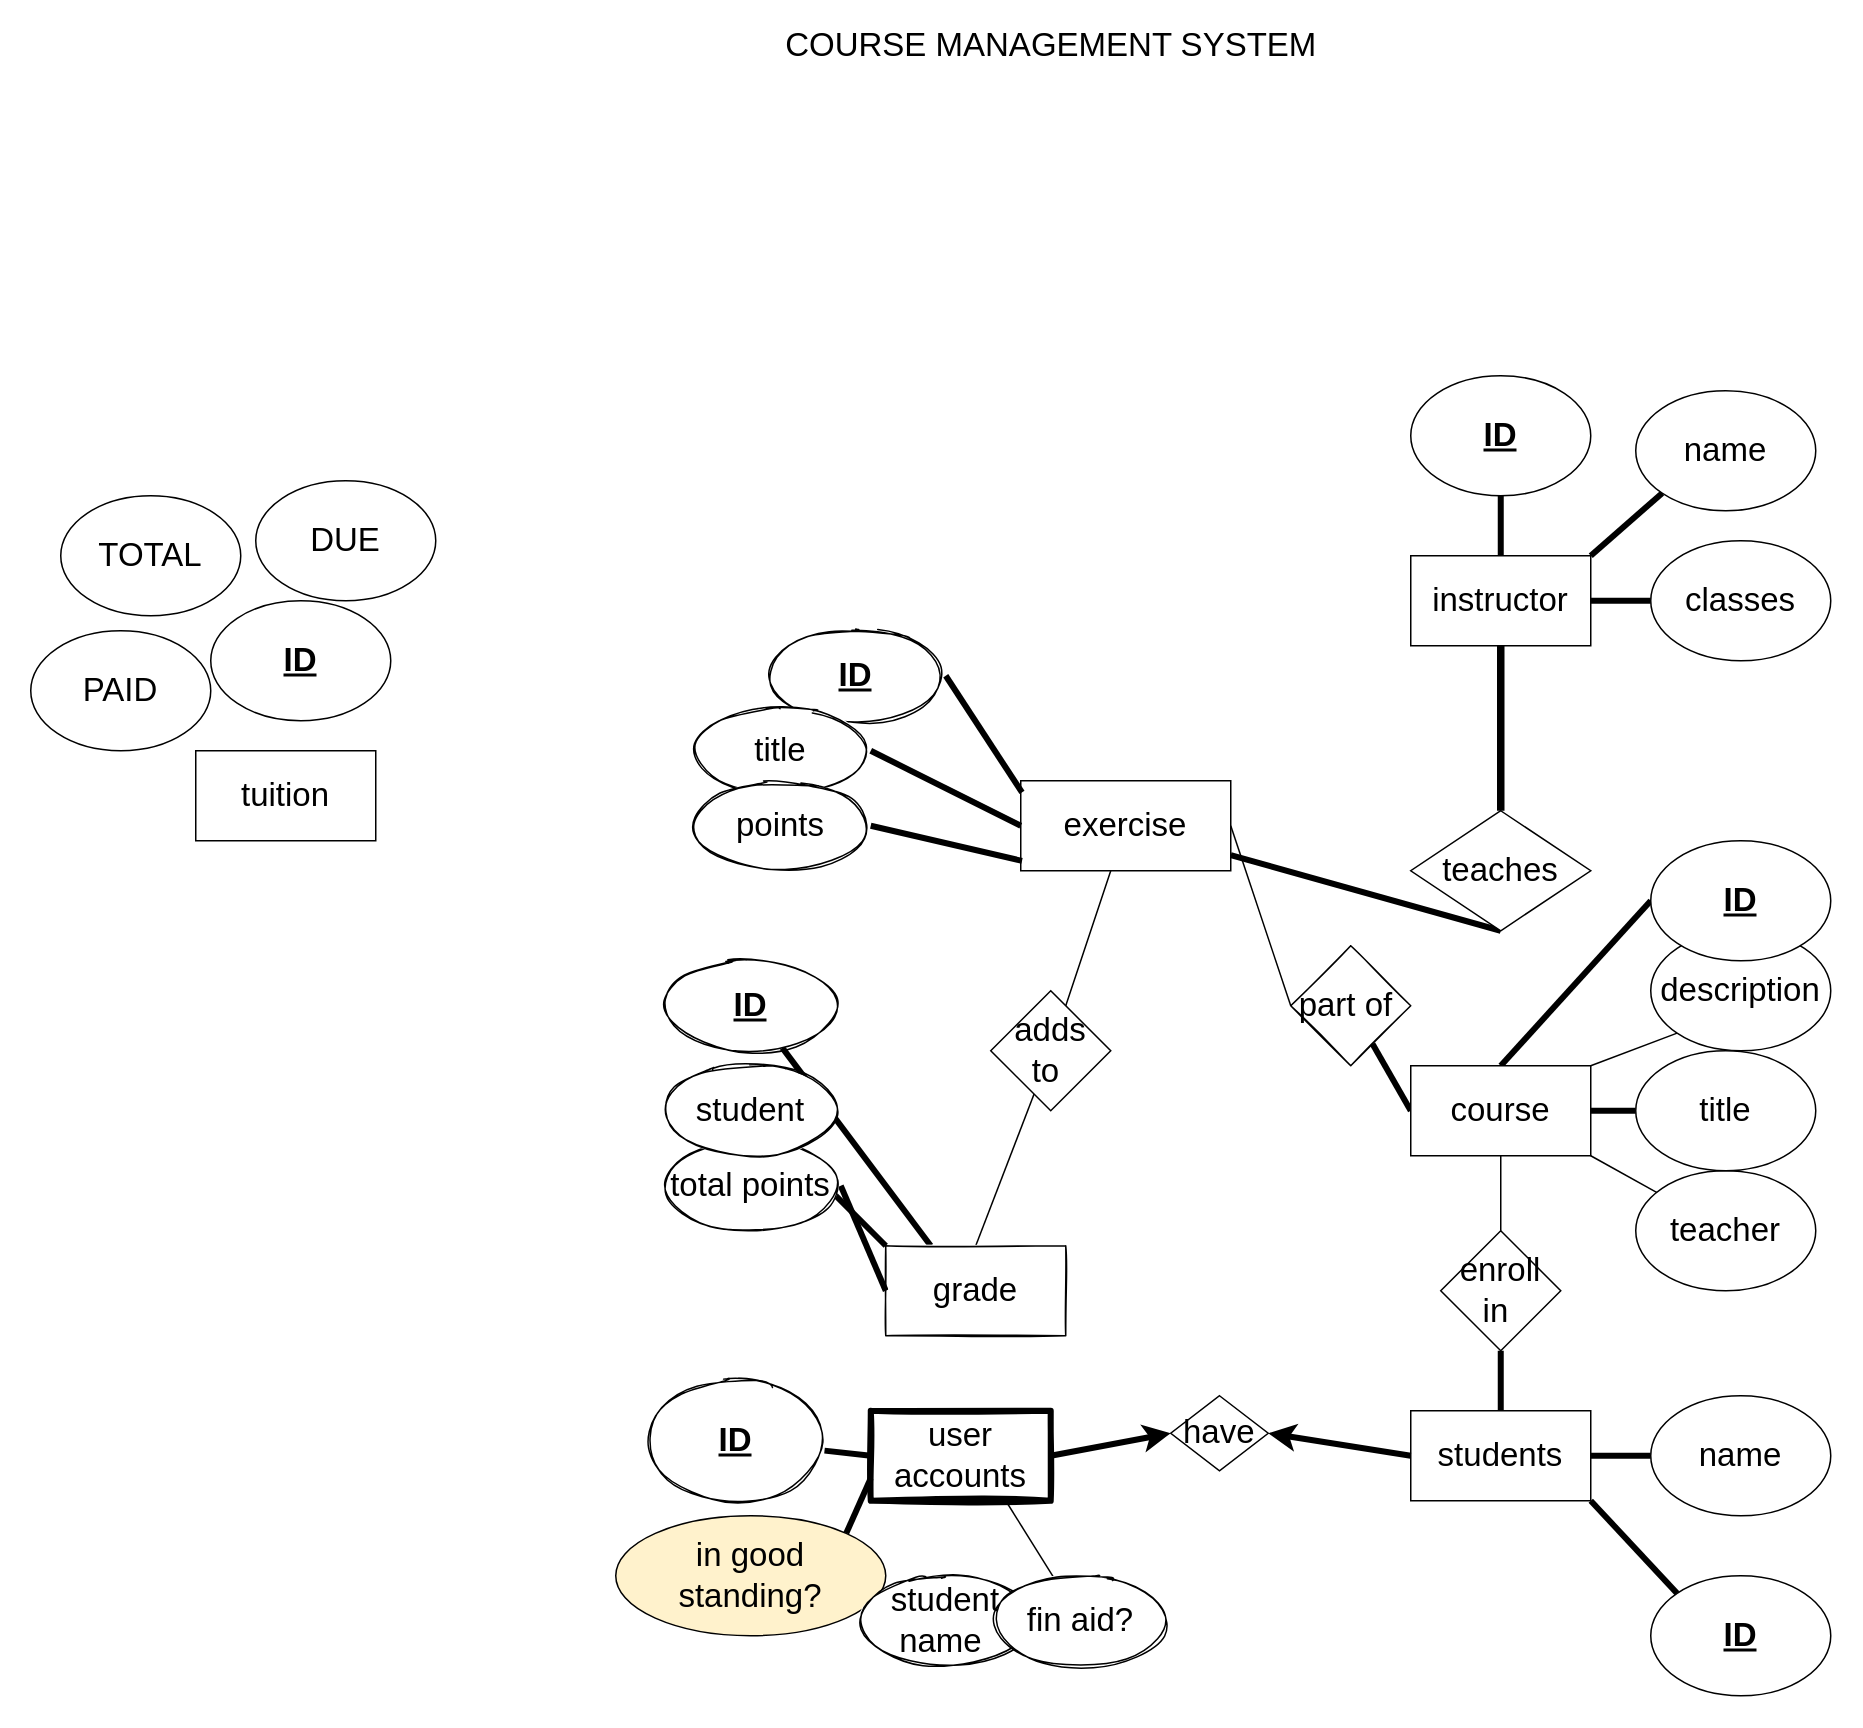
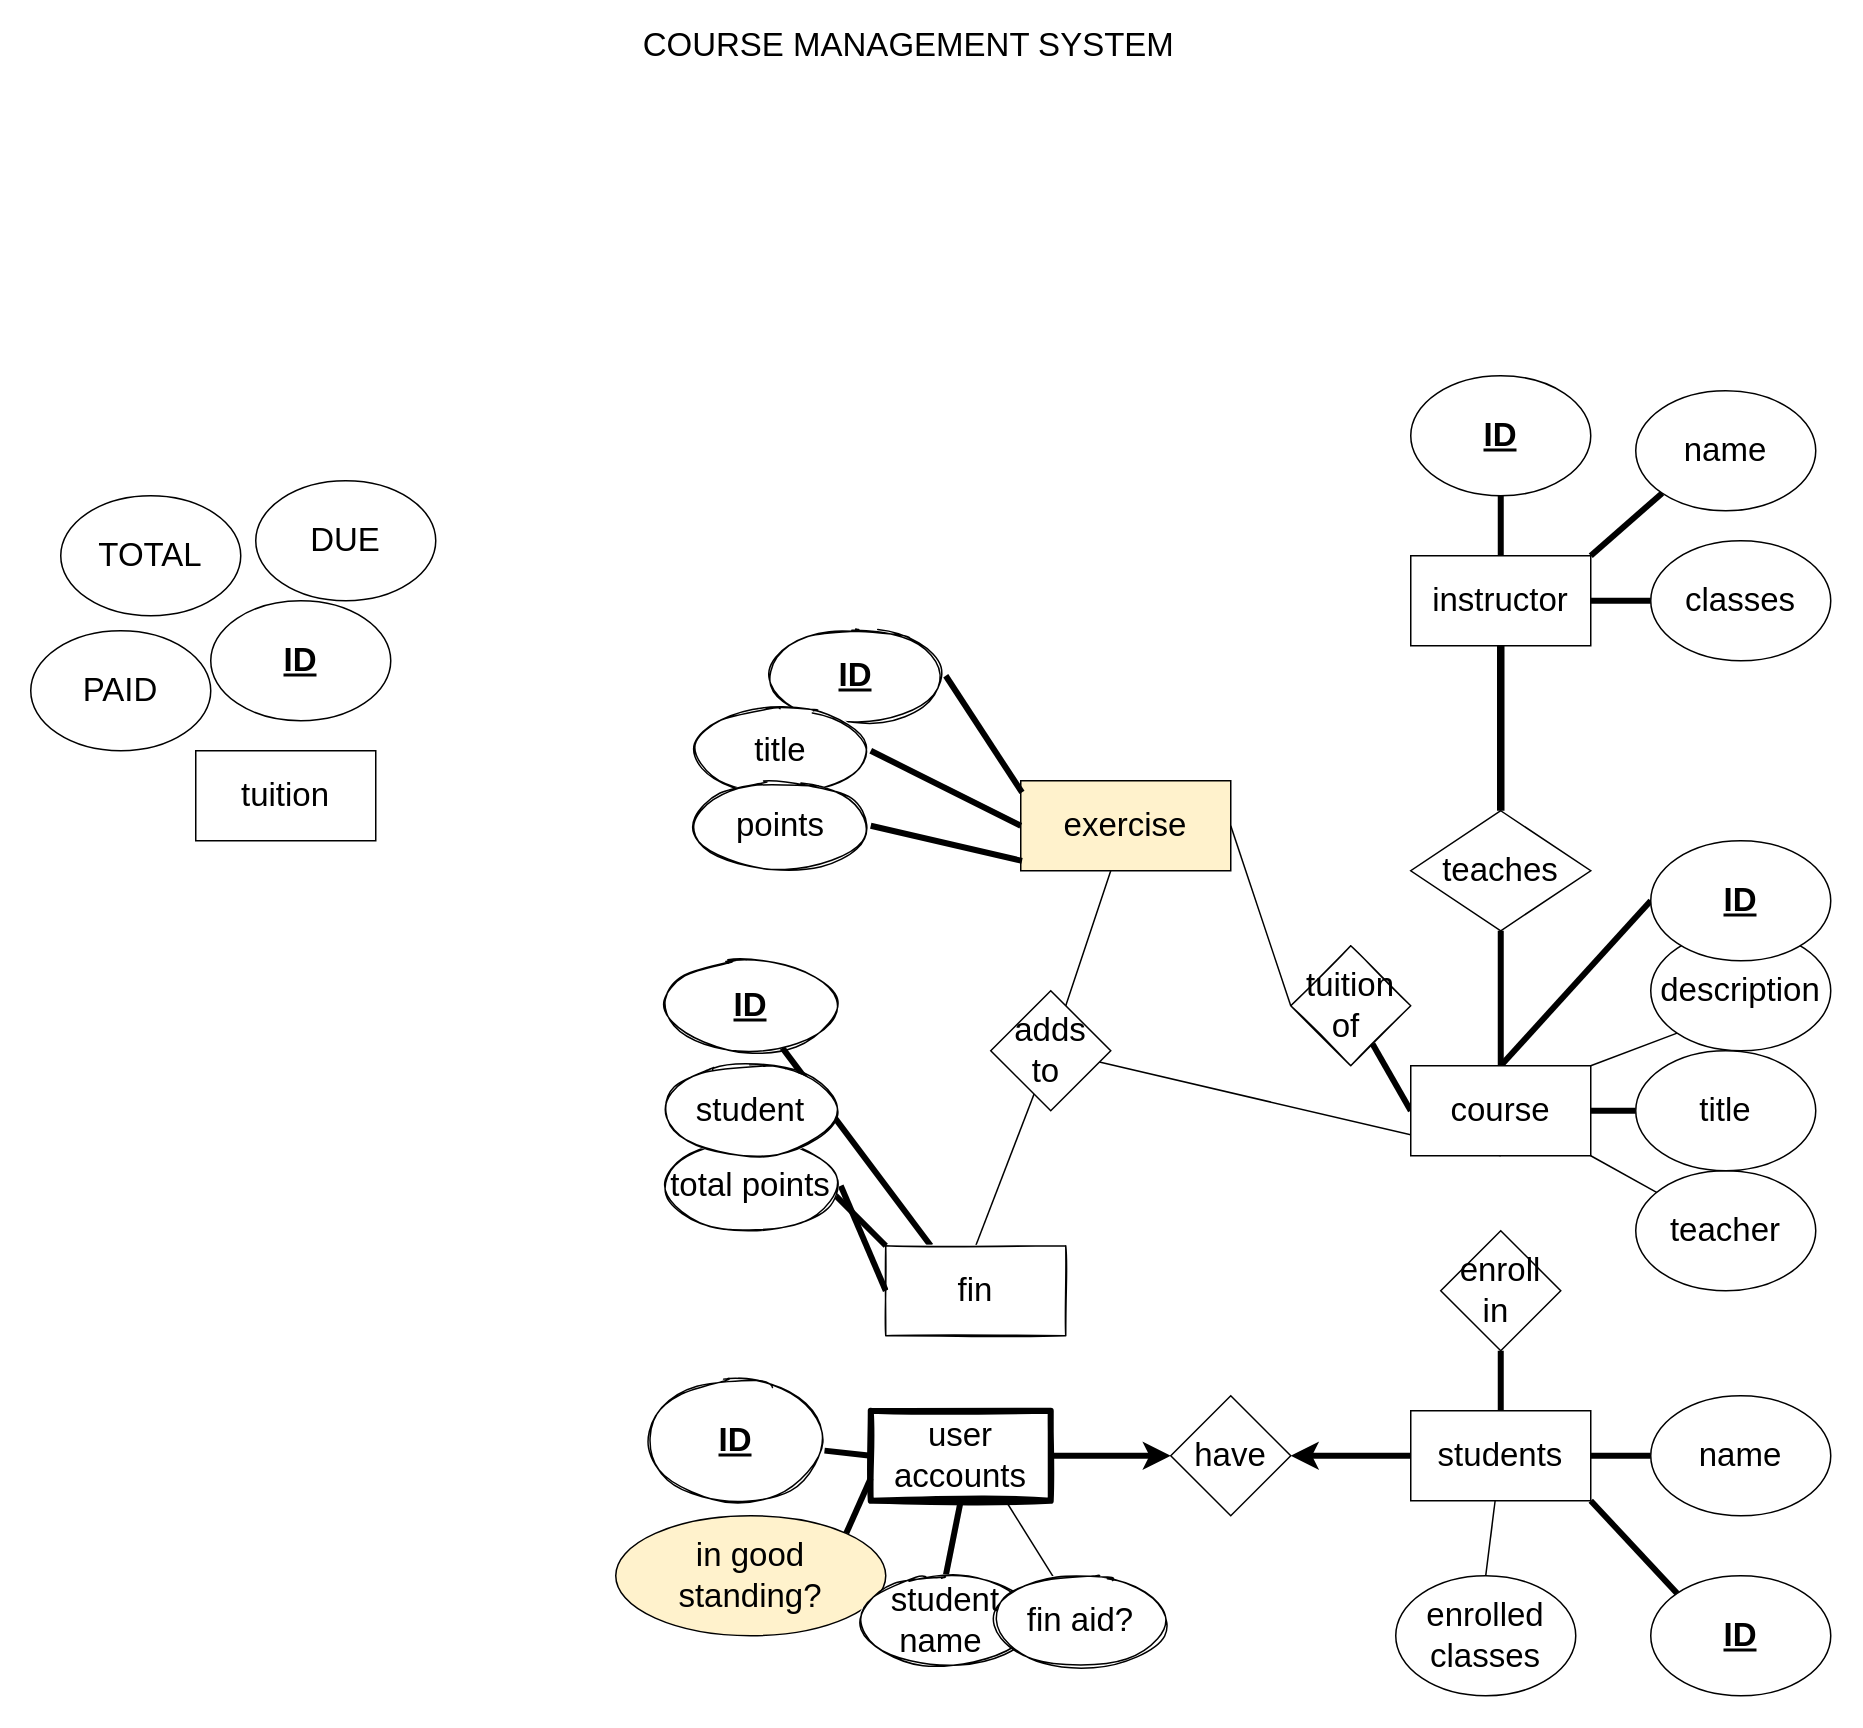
(1051, 46) -> (908, 46)
(1126, 826) -> (1126, 826)
(1366, 893) -> (1501, 996)
(1351, 1006) -> (1351, 1006)
(1501, 1193) -> (1255, 1098)
(976, 1291) -> (976, 1291)
(1220, 1433) -> (1231, 1456)
none -> (953, 1538)
none -> (1490, 1539)
none -> (1486, 1636)
